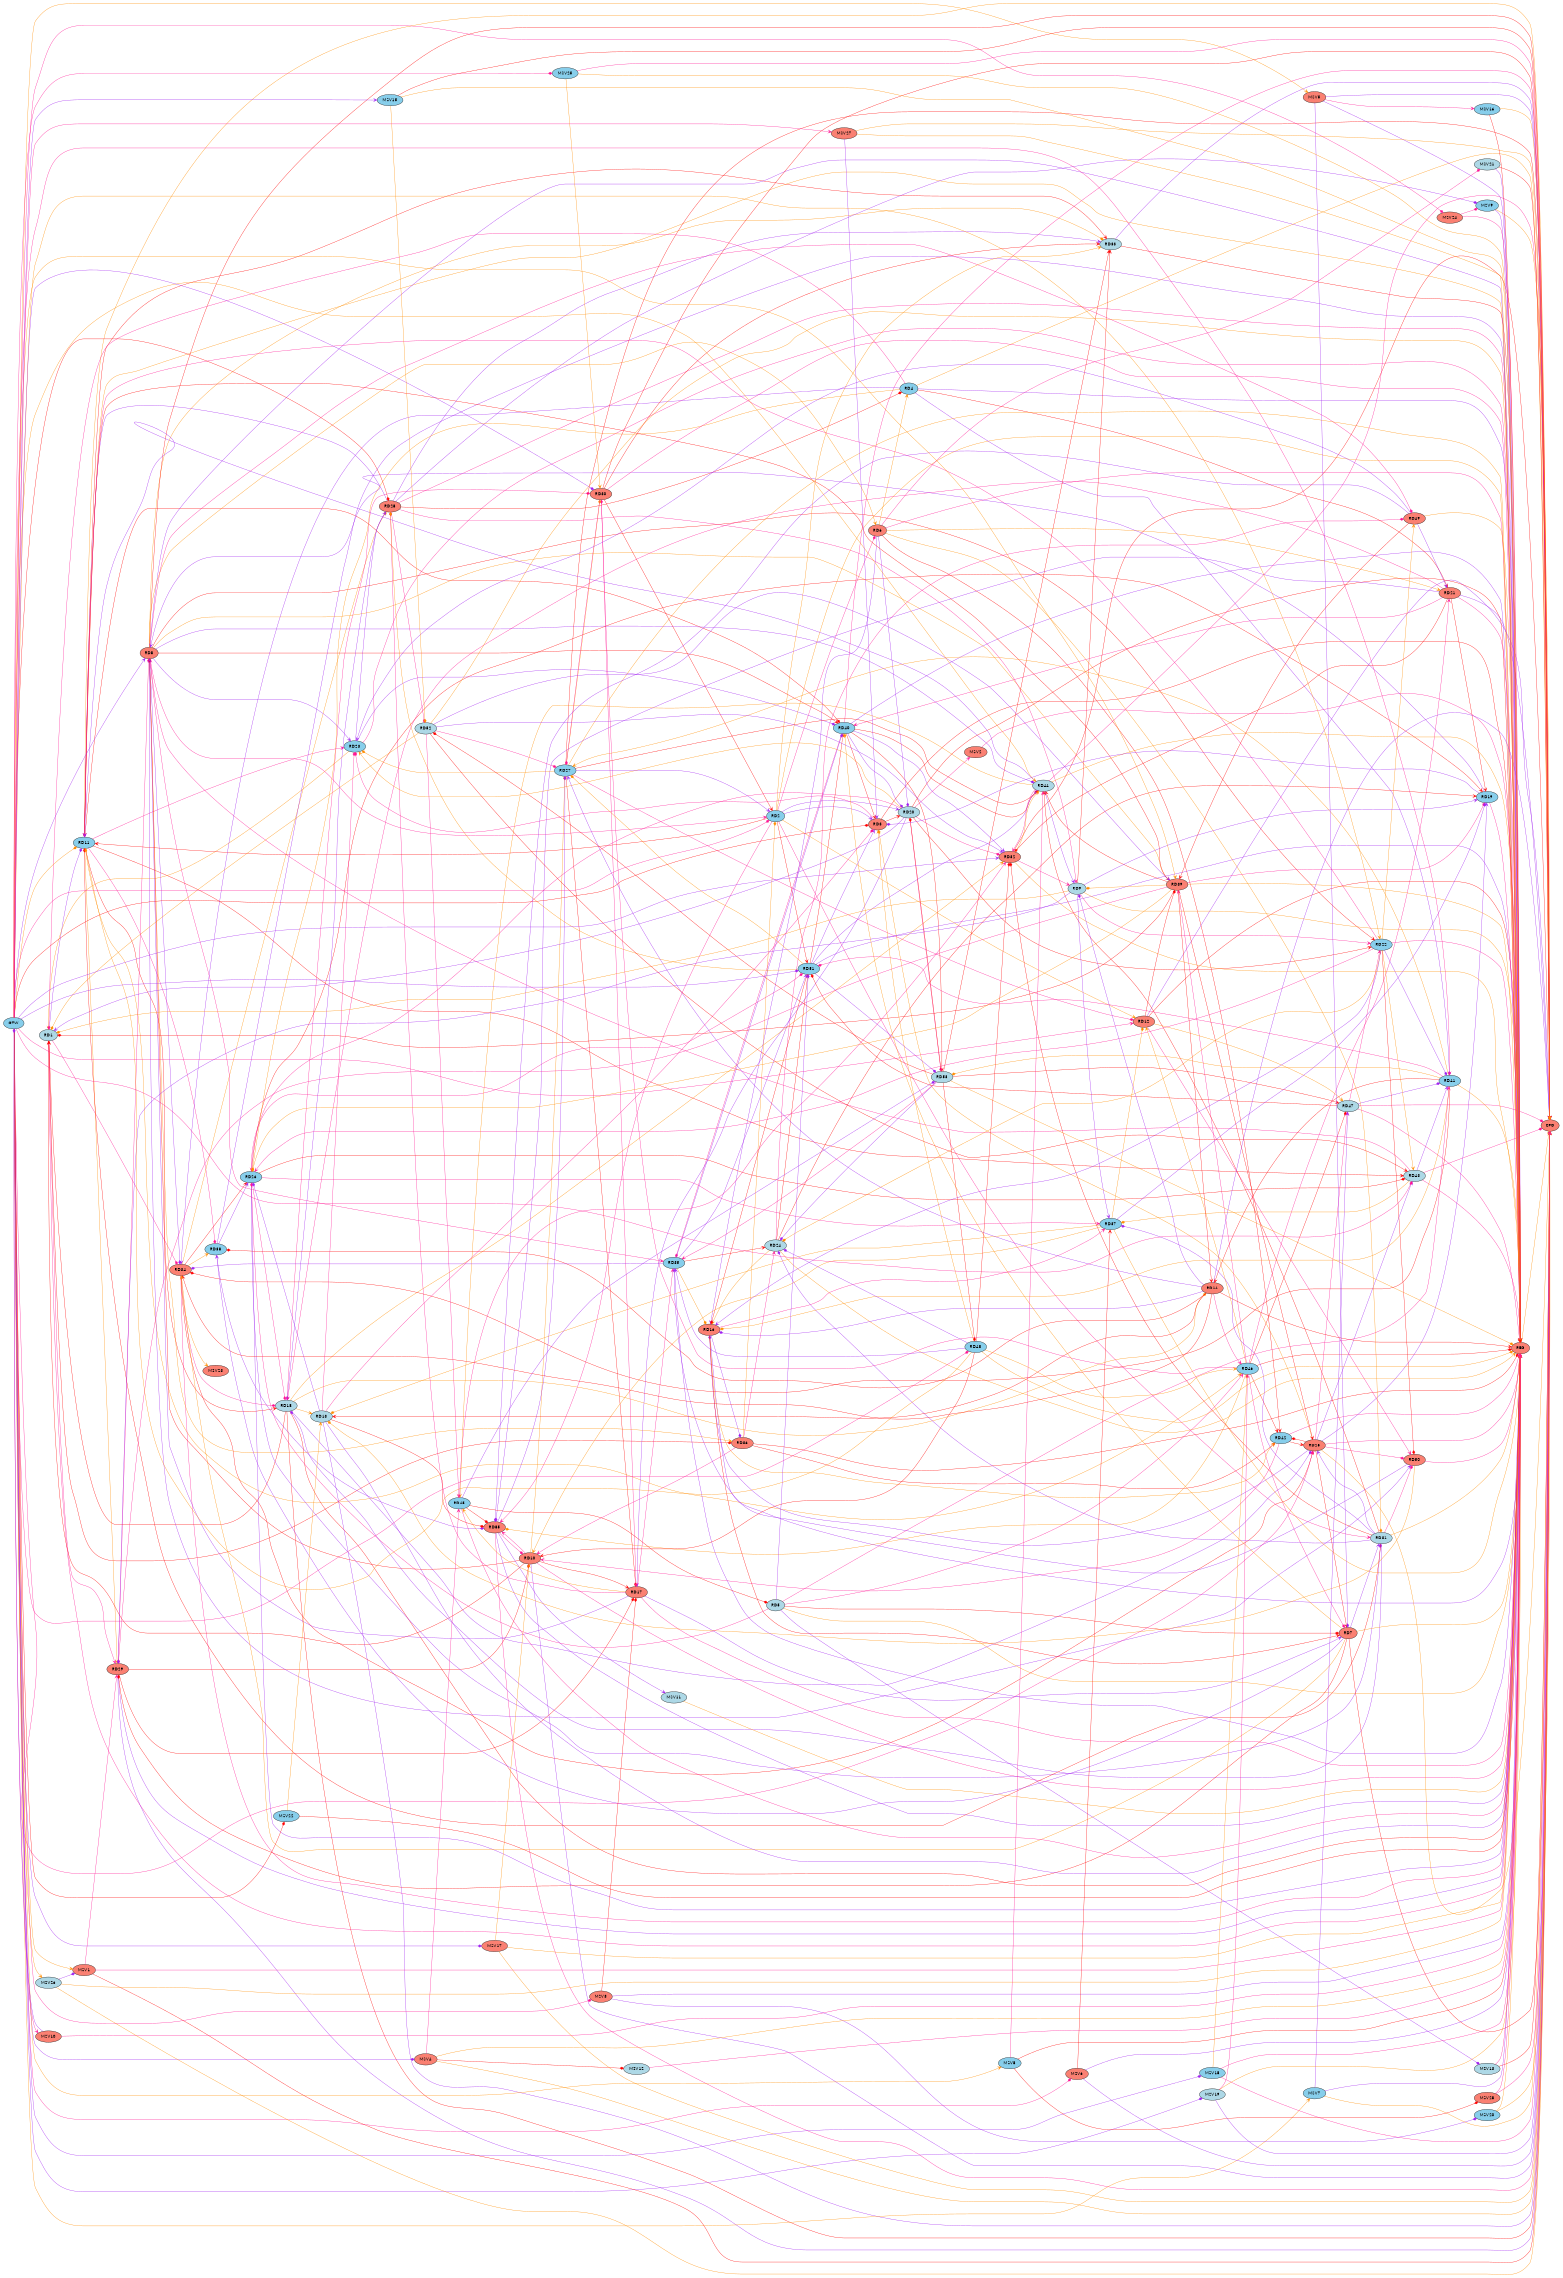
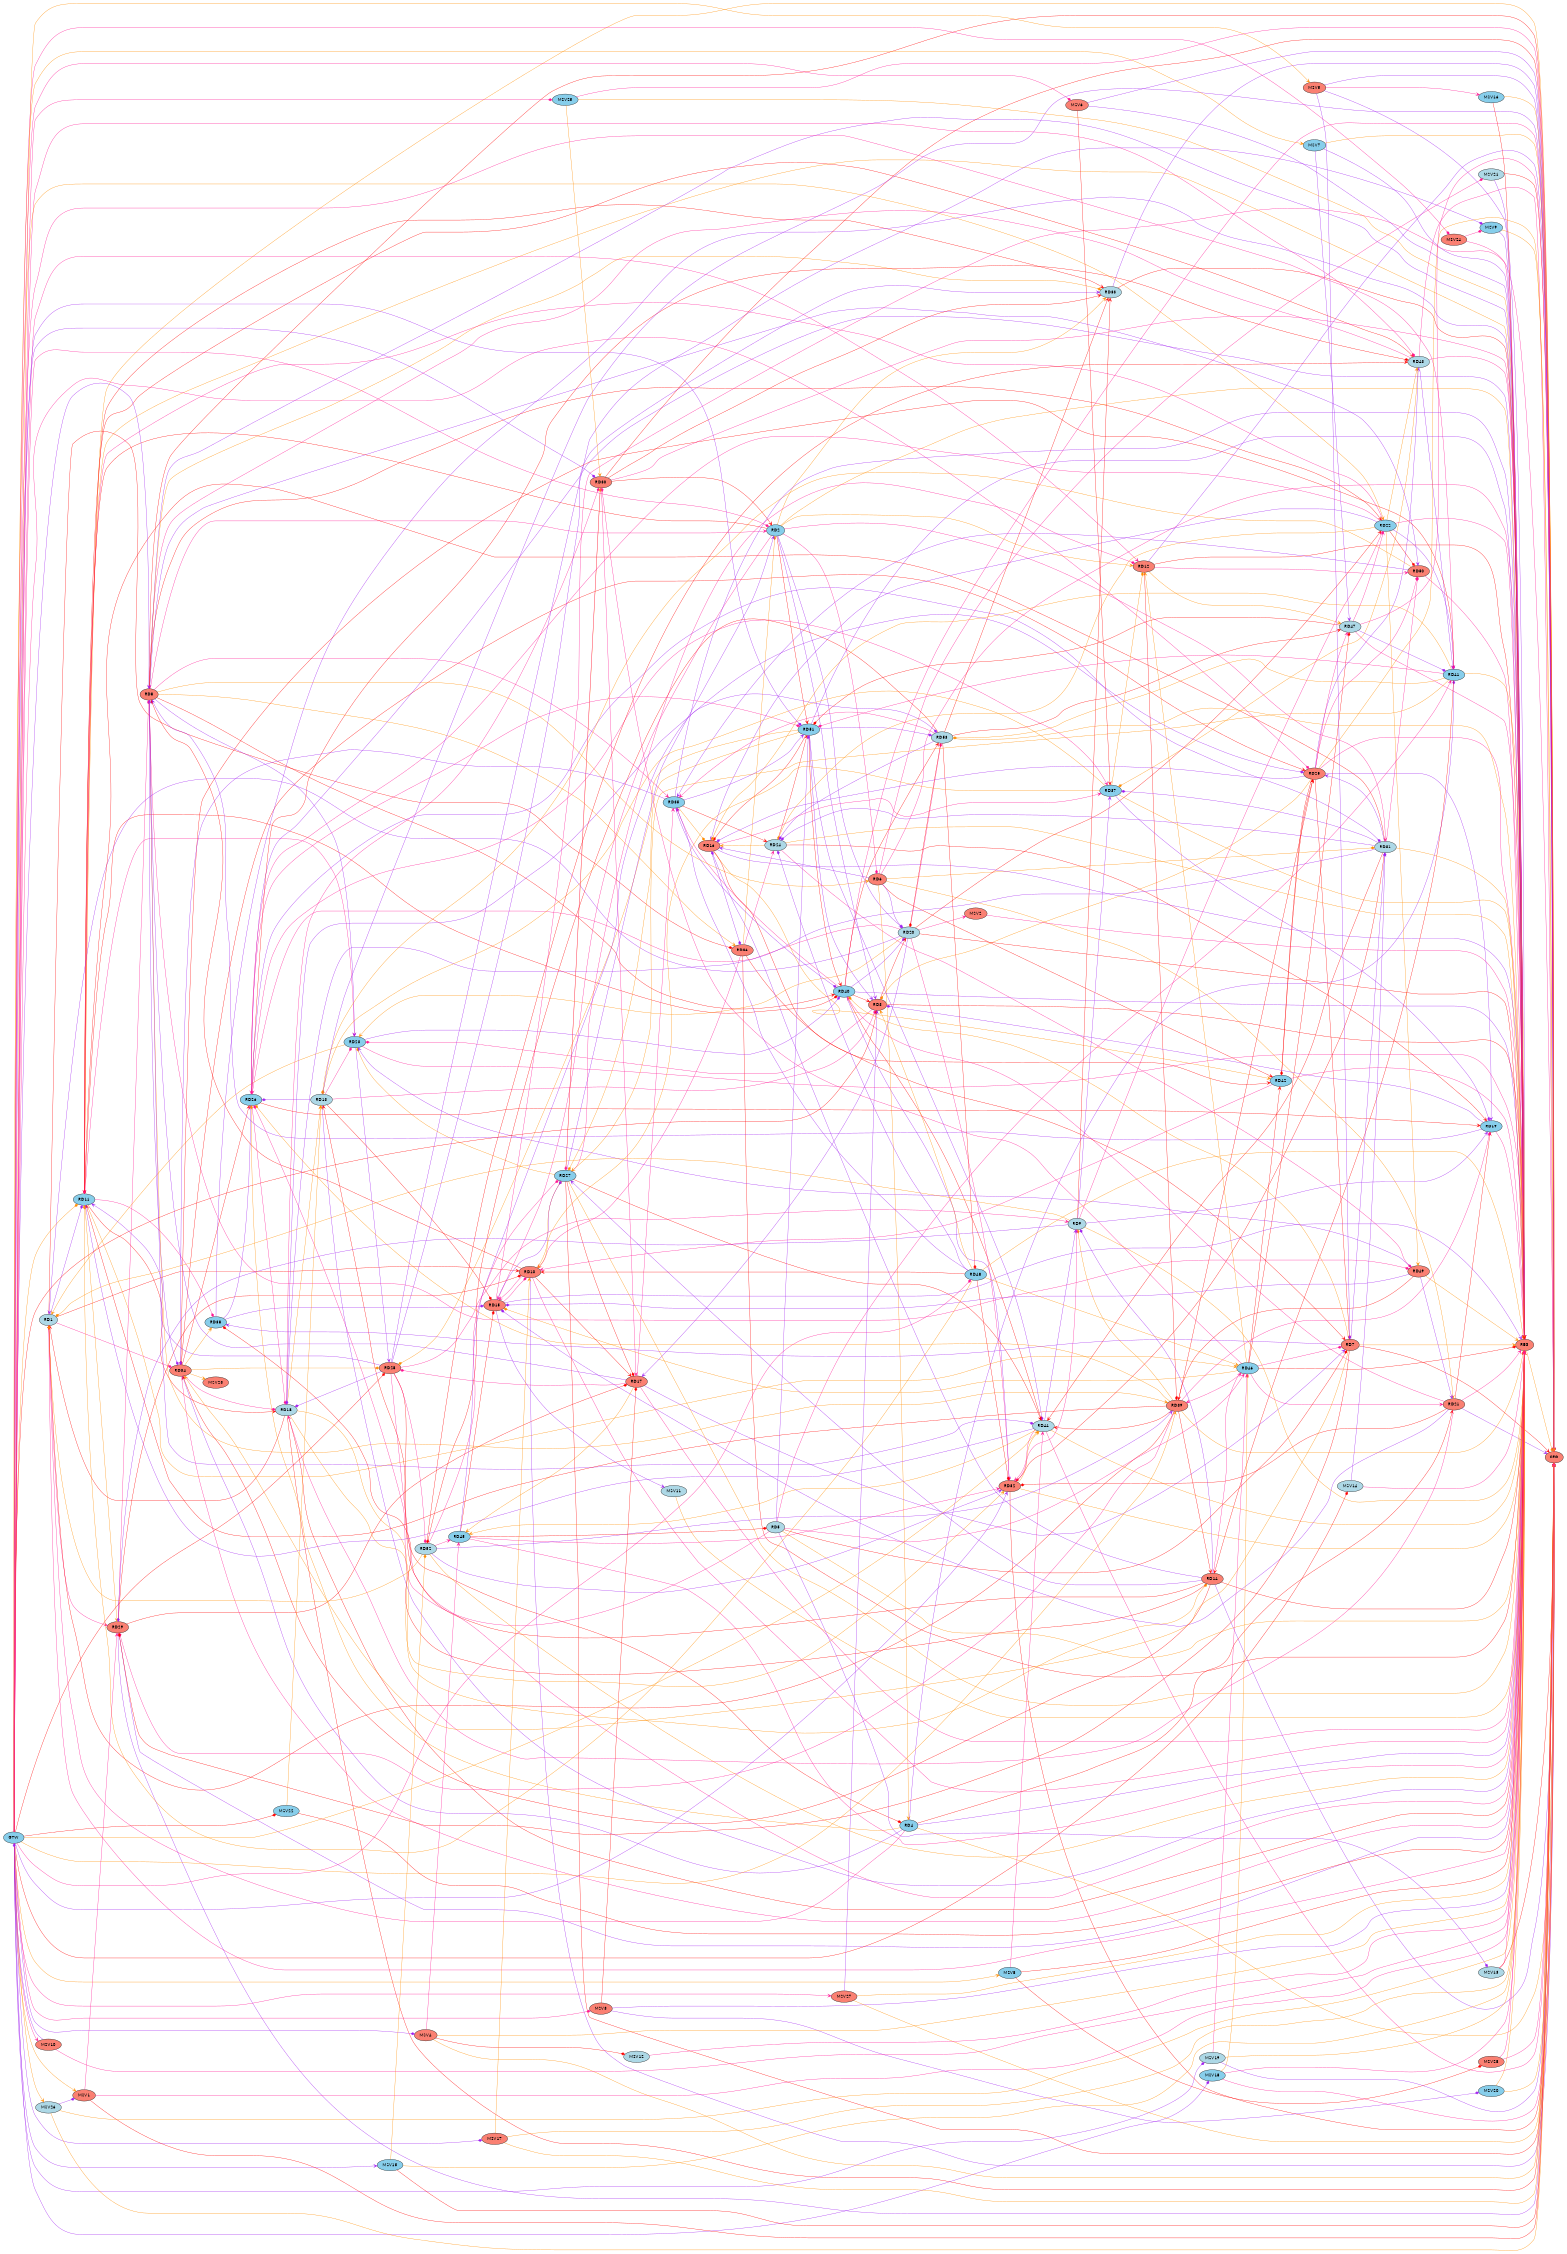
none -> (1350, 1486)
(495, 1527) -> (495, 1305)
(86, 1575) -> (282, 1271)
